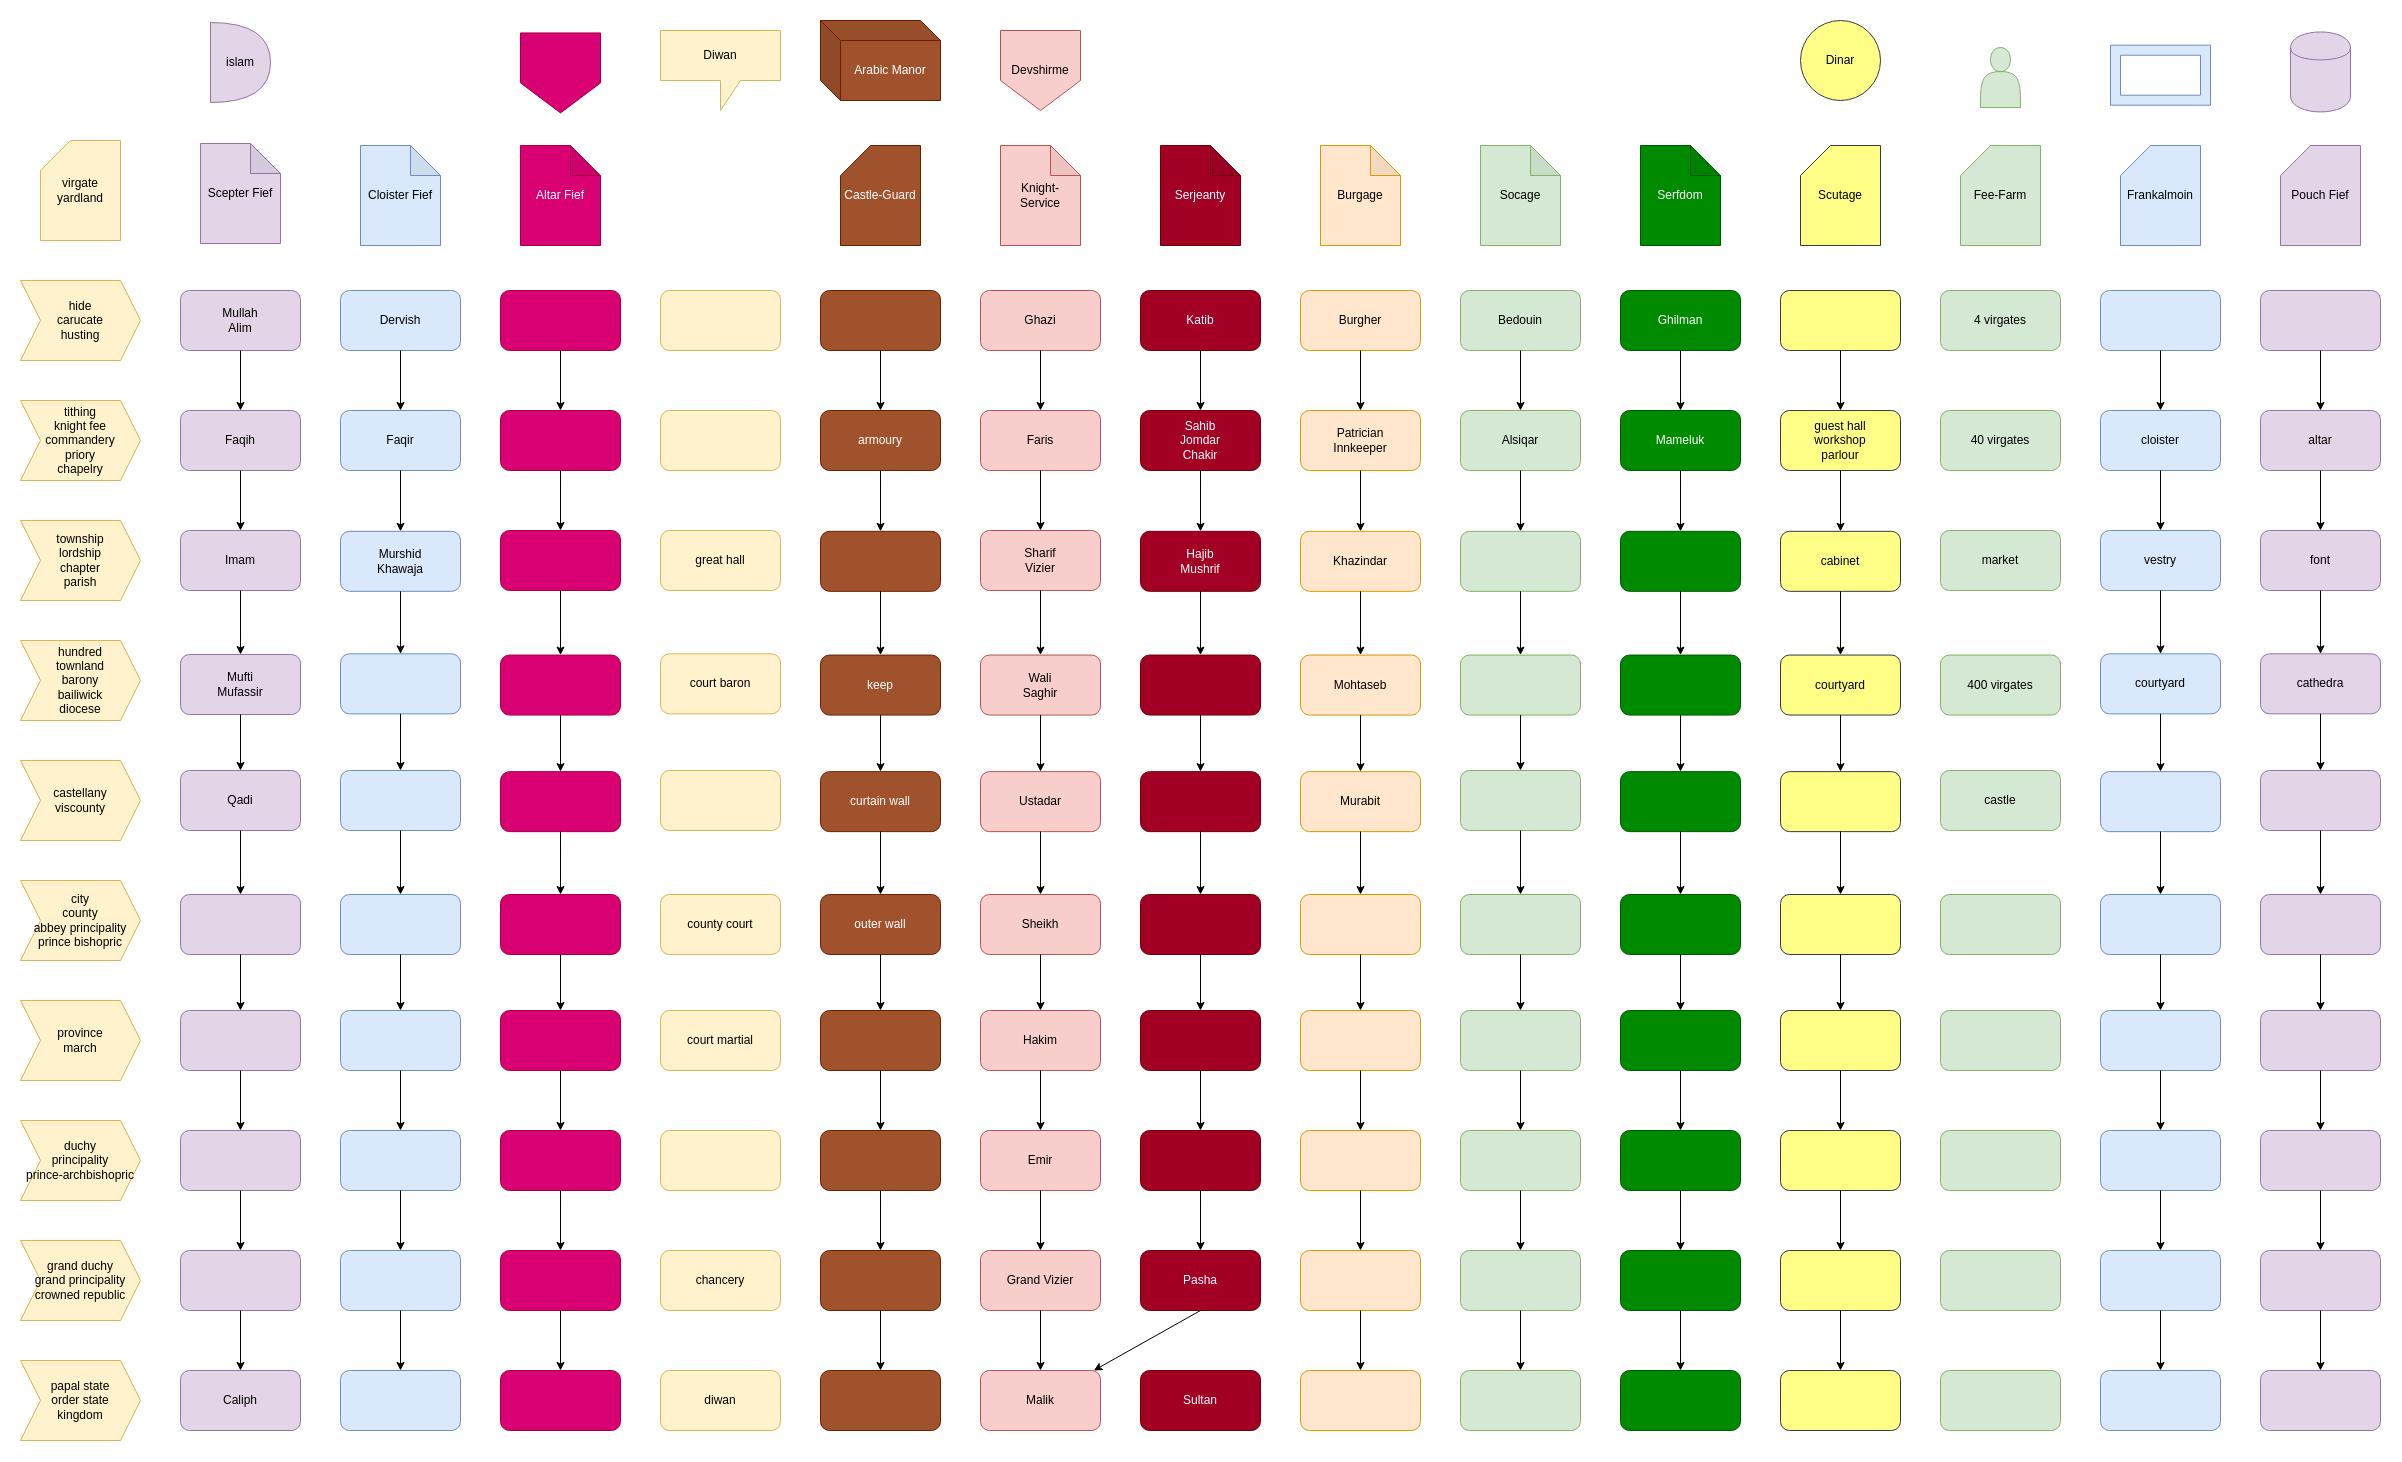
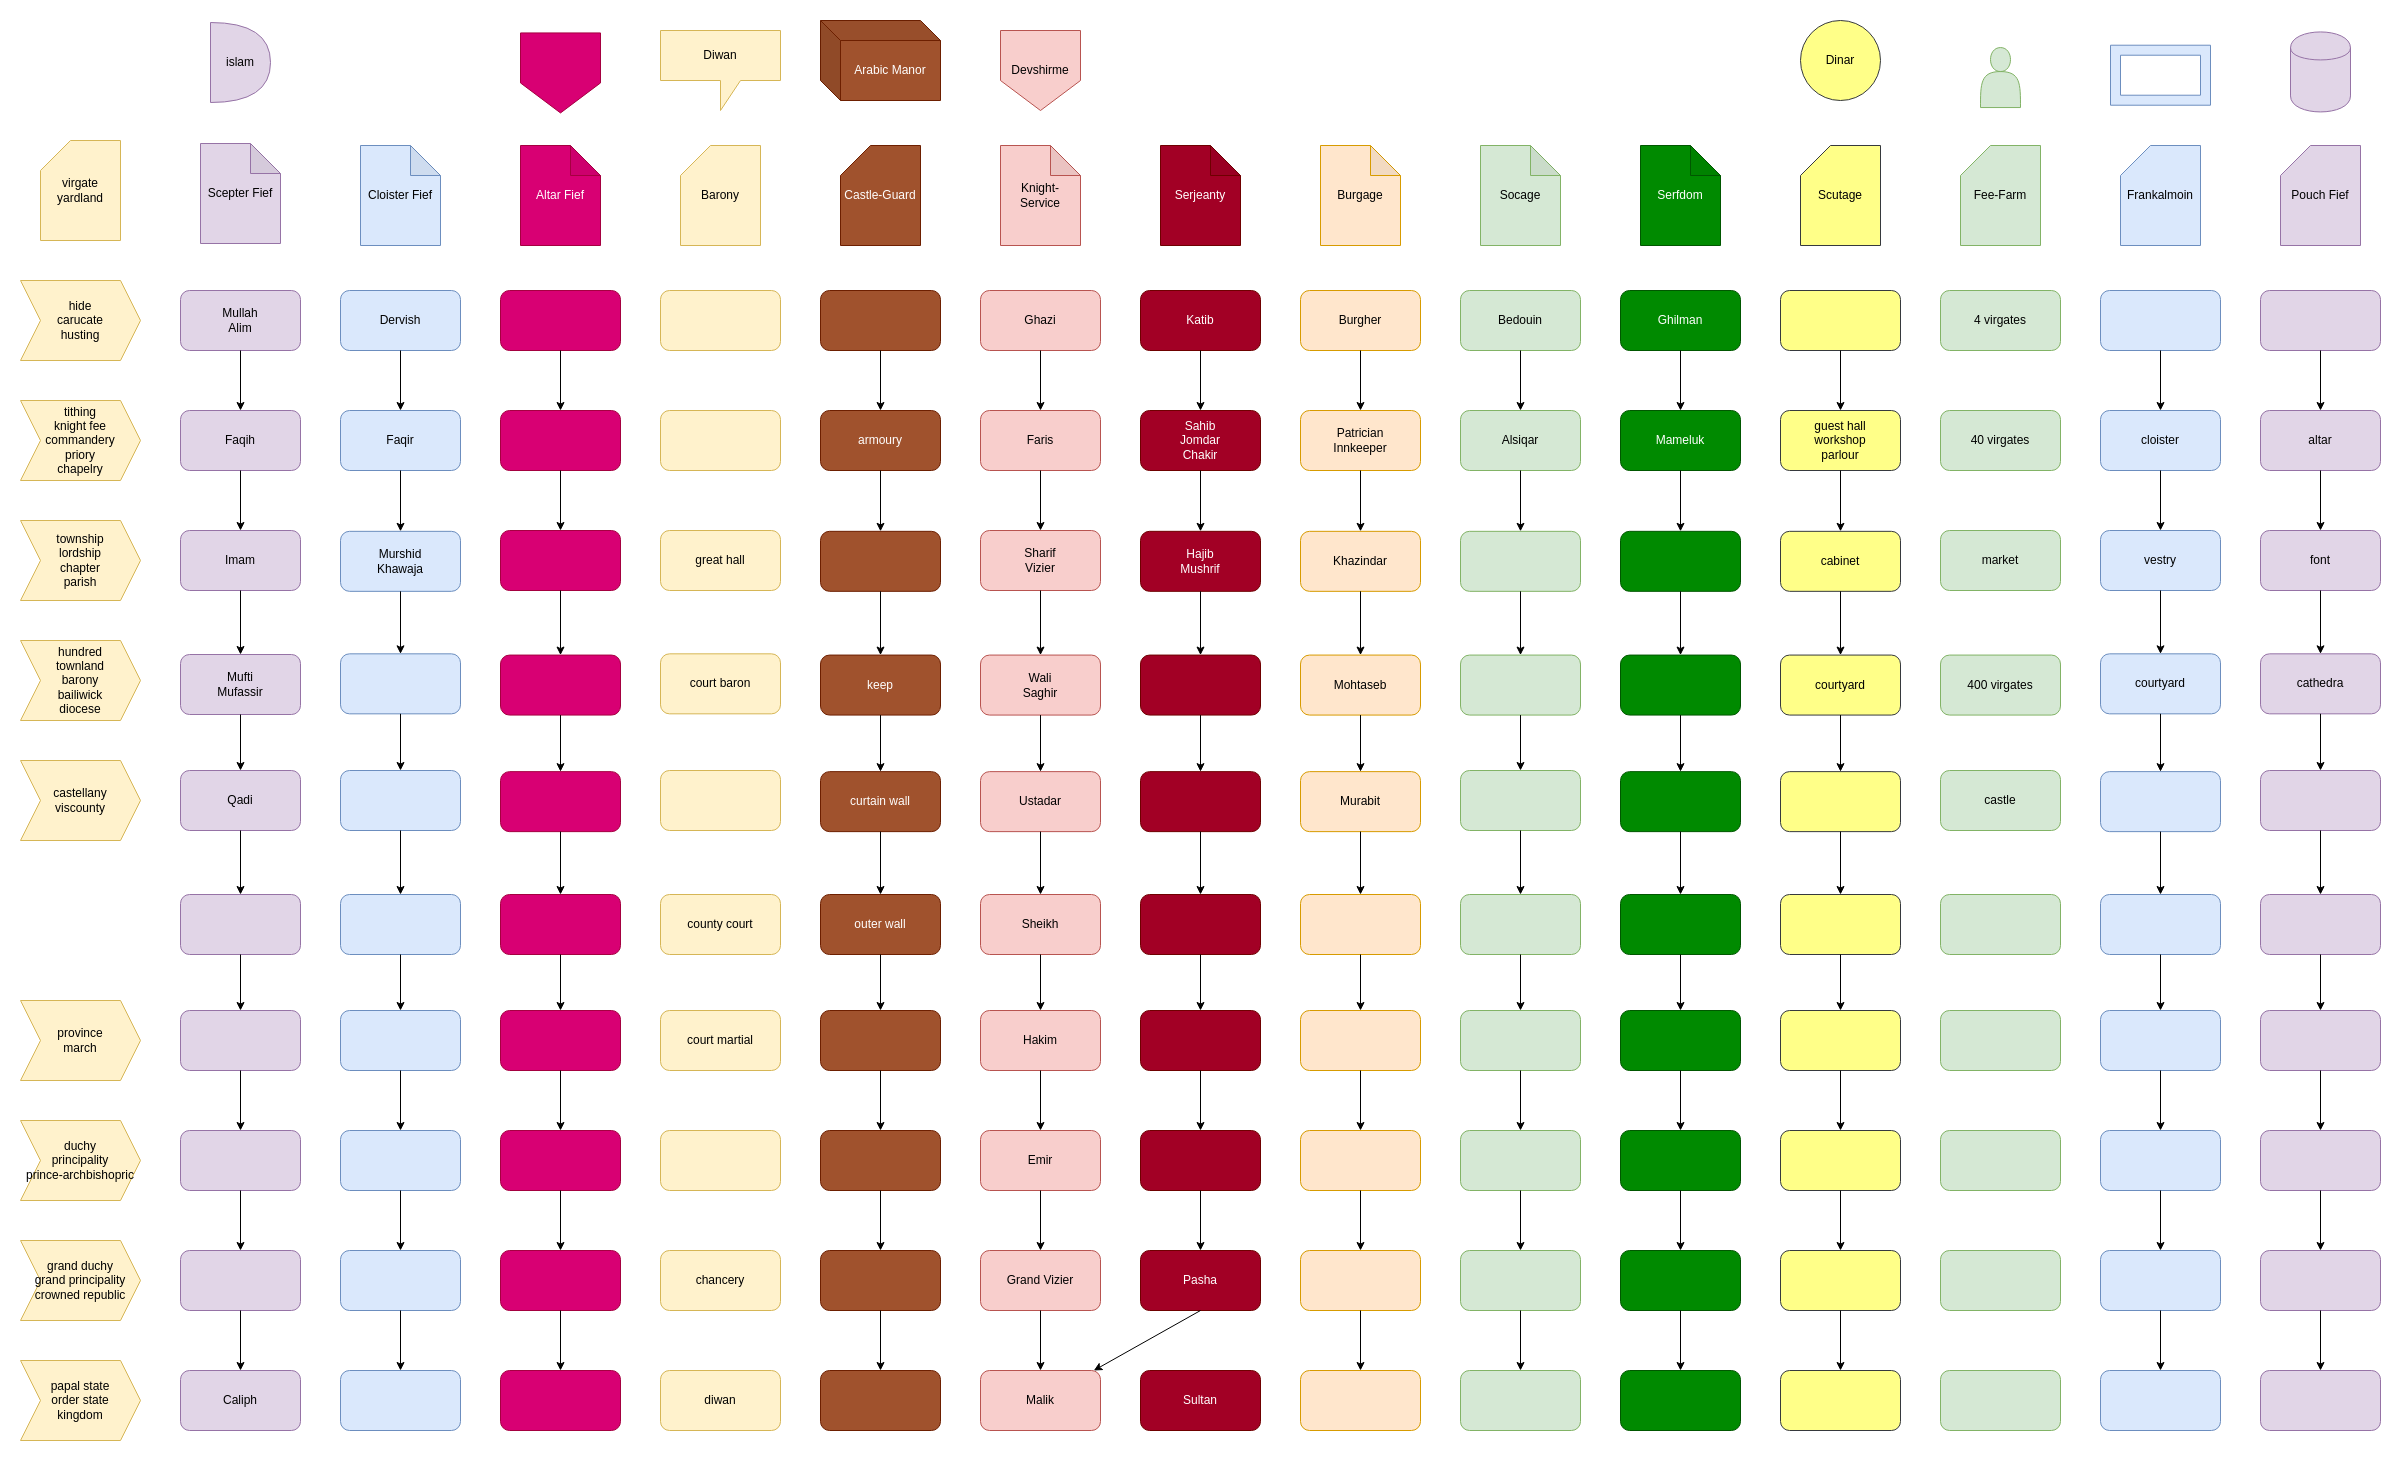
none -> (721, 196)
(81, 921) -> none
